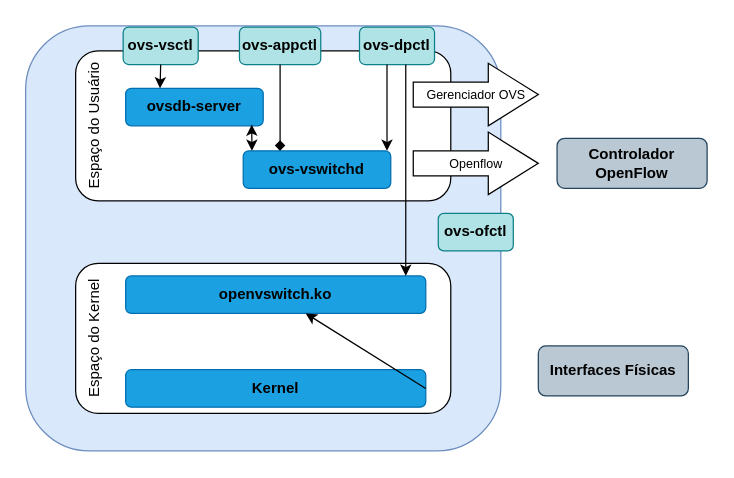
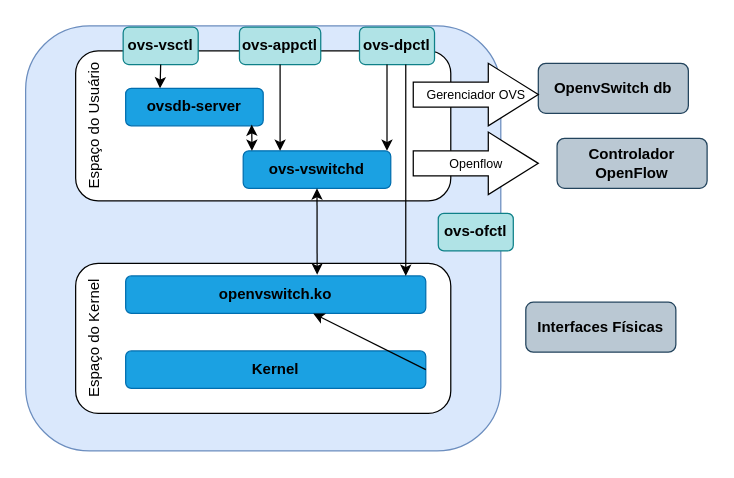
none -> (613, 88)
(280, 140) -> (280, 141)
none -> (317, 231)
(613, 371) -> (601, 327)
(276, 388) -> (276, 369)
